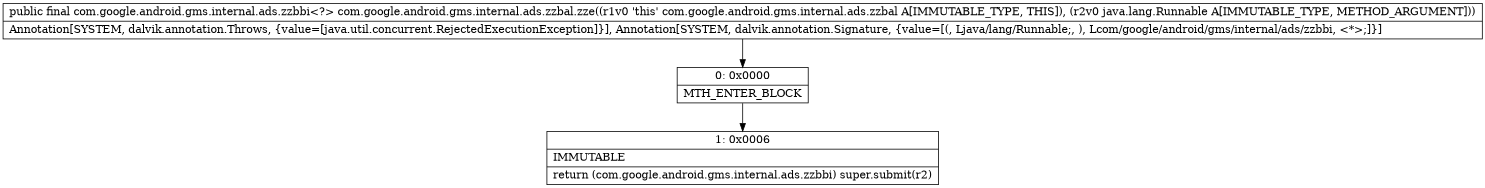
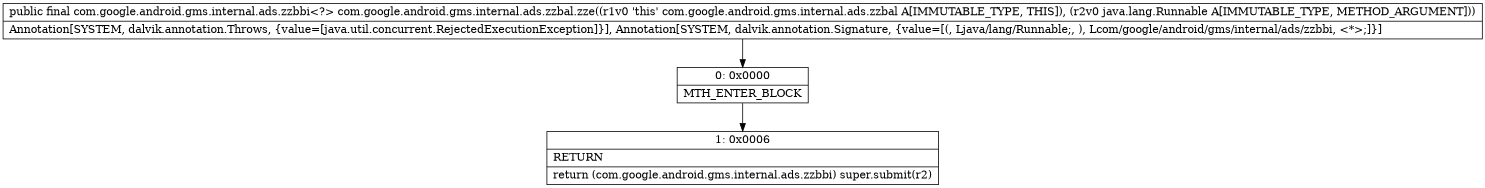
(589, 158) -> (578, 158)
